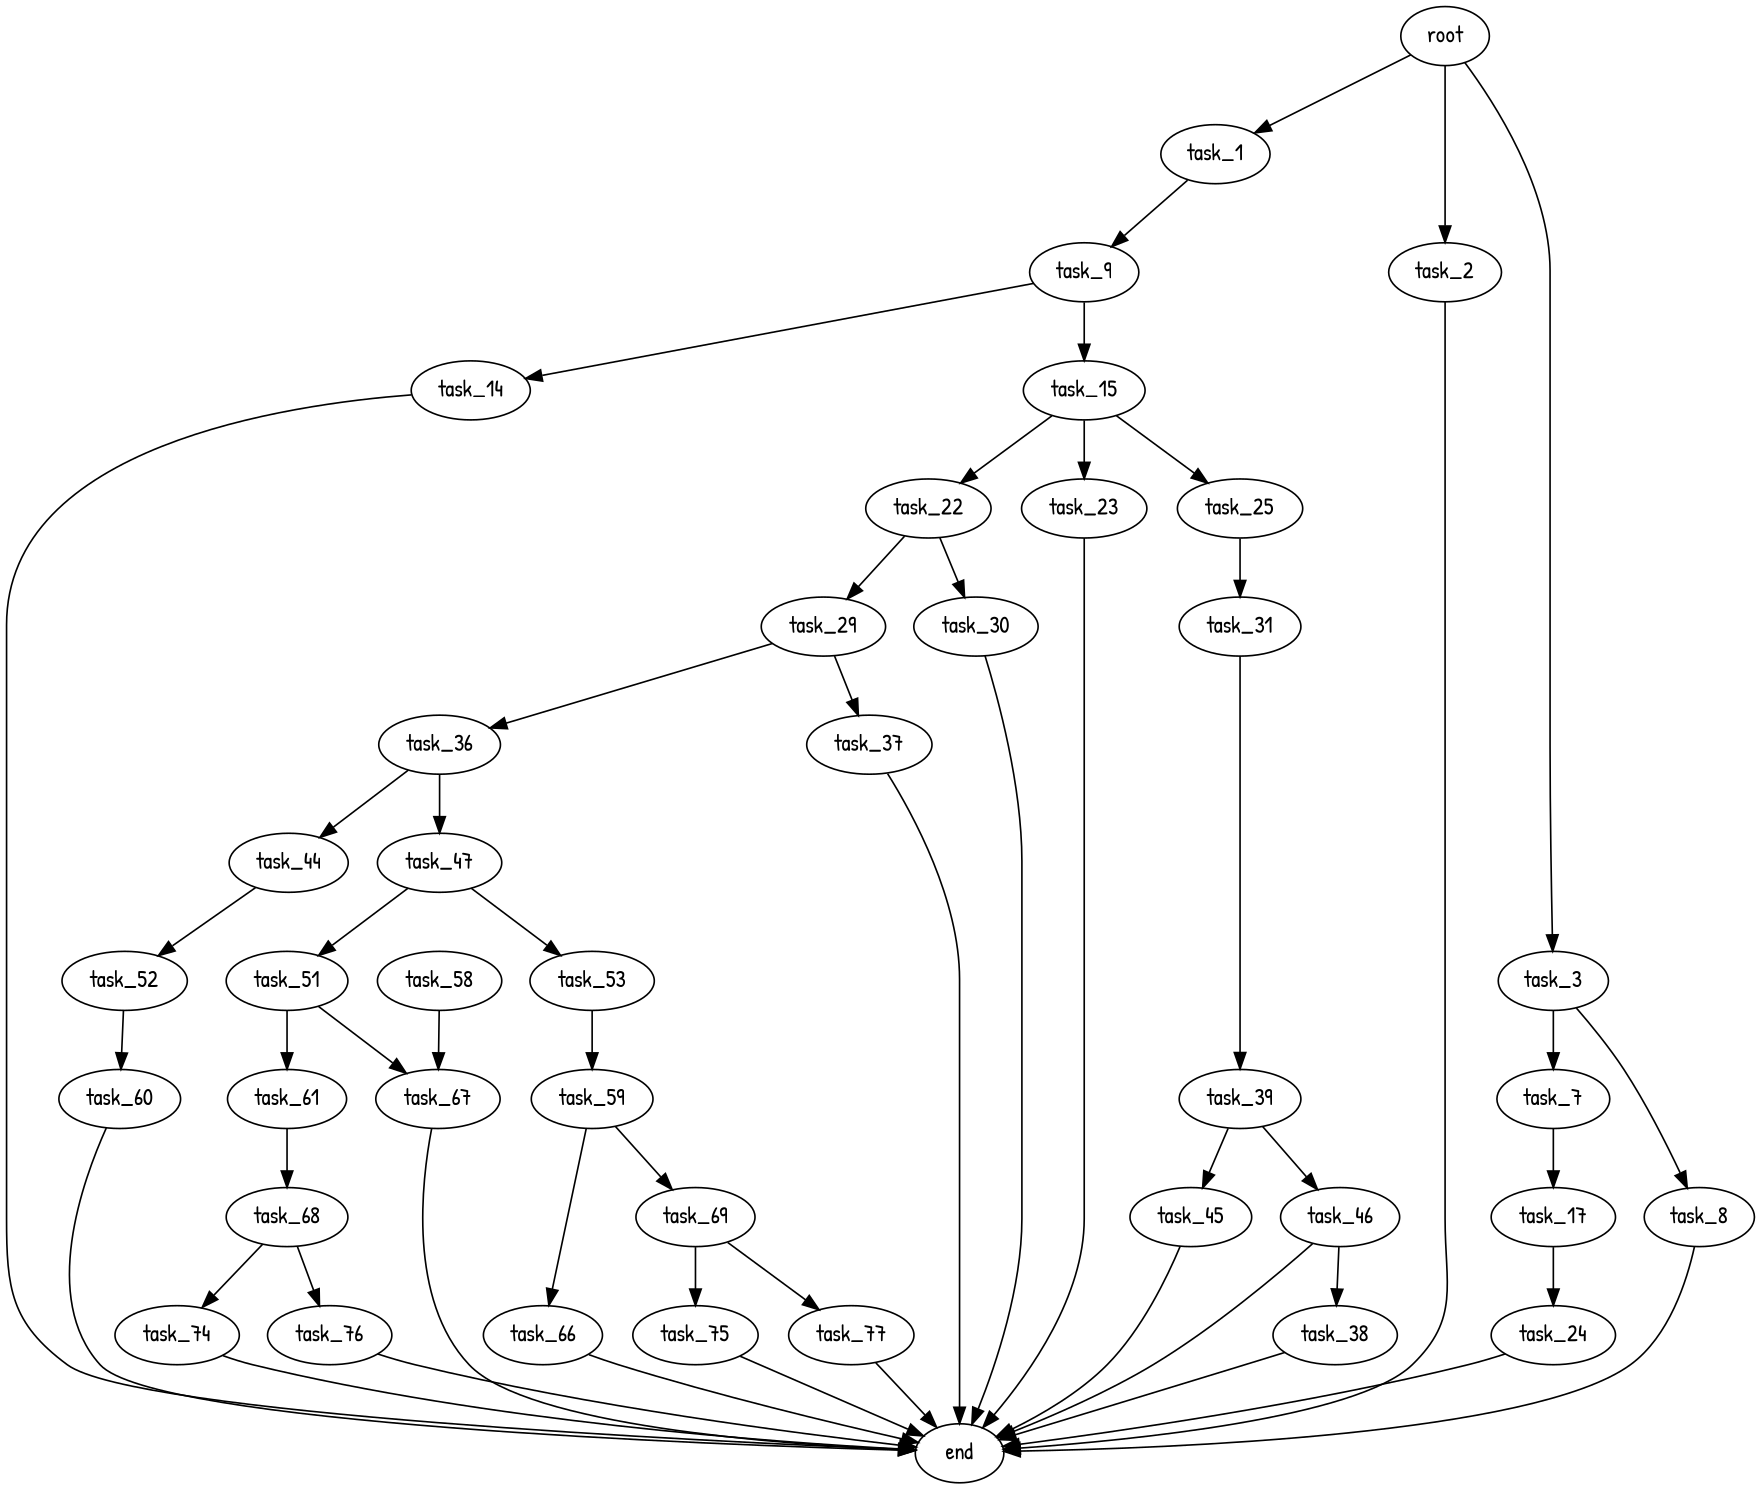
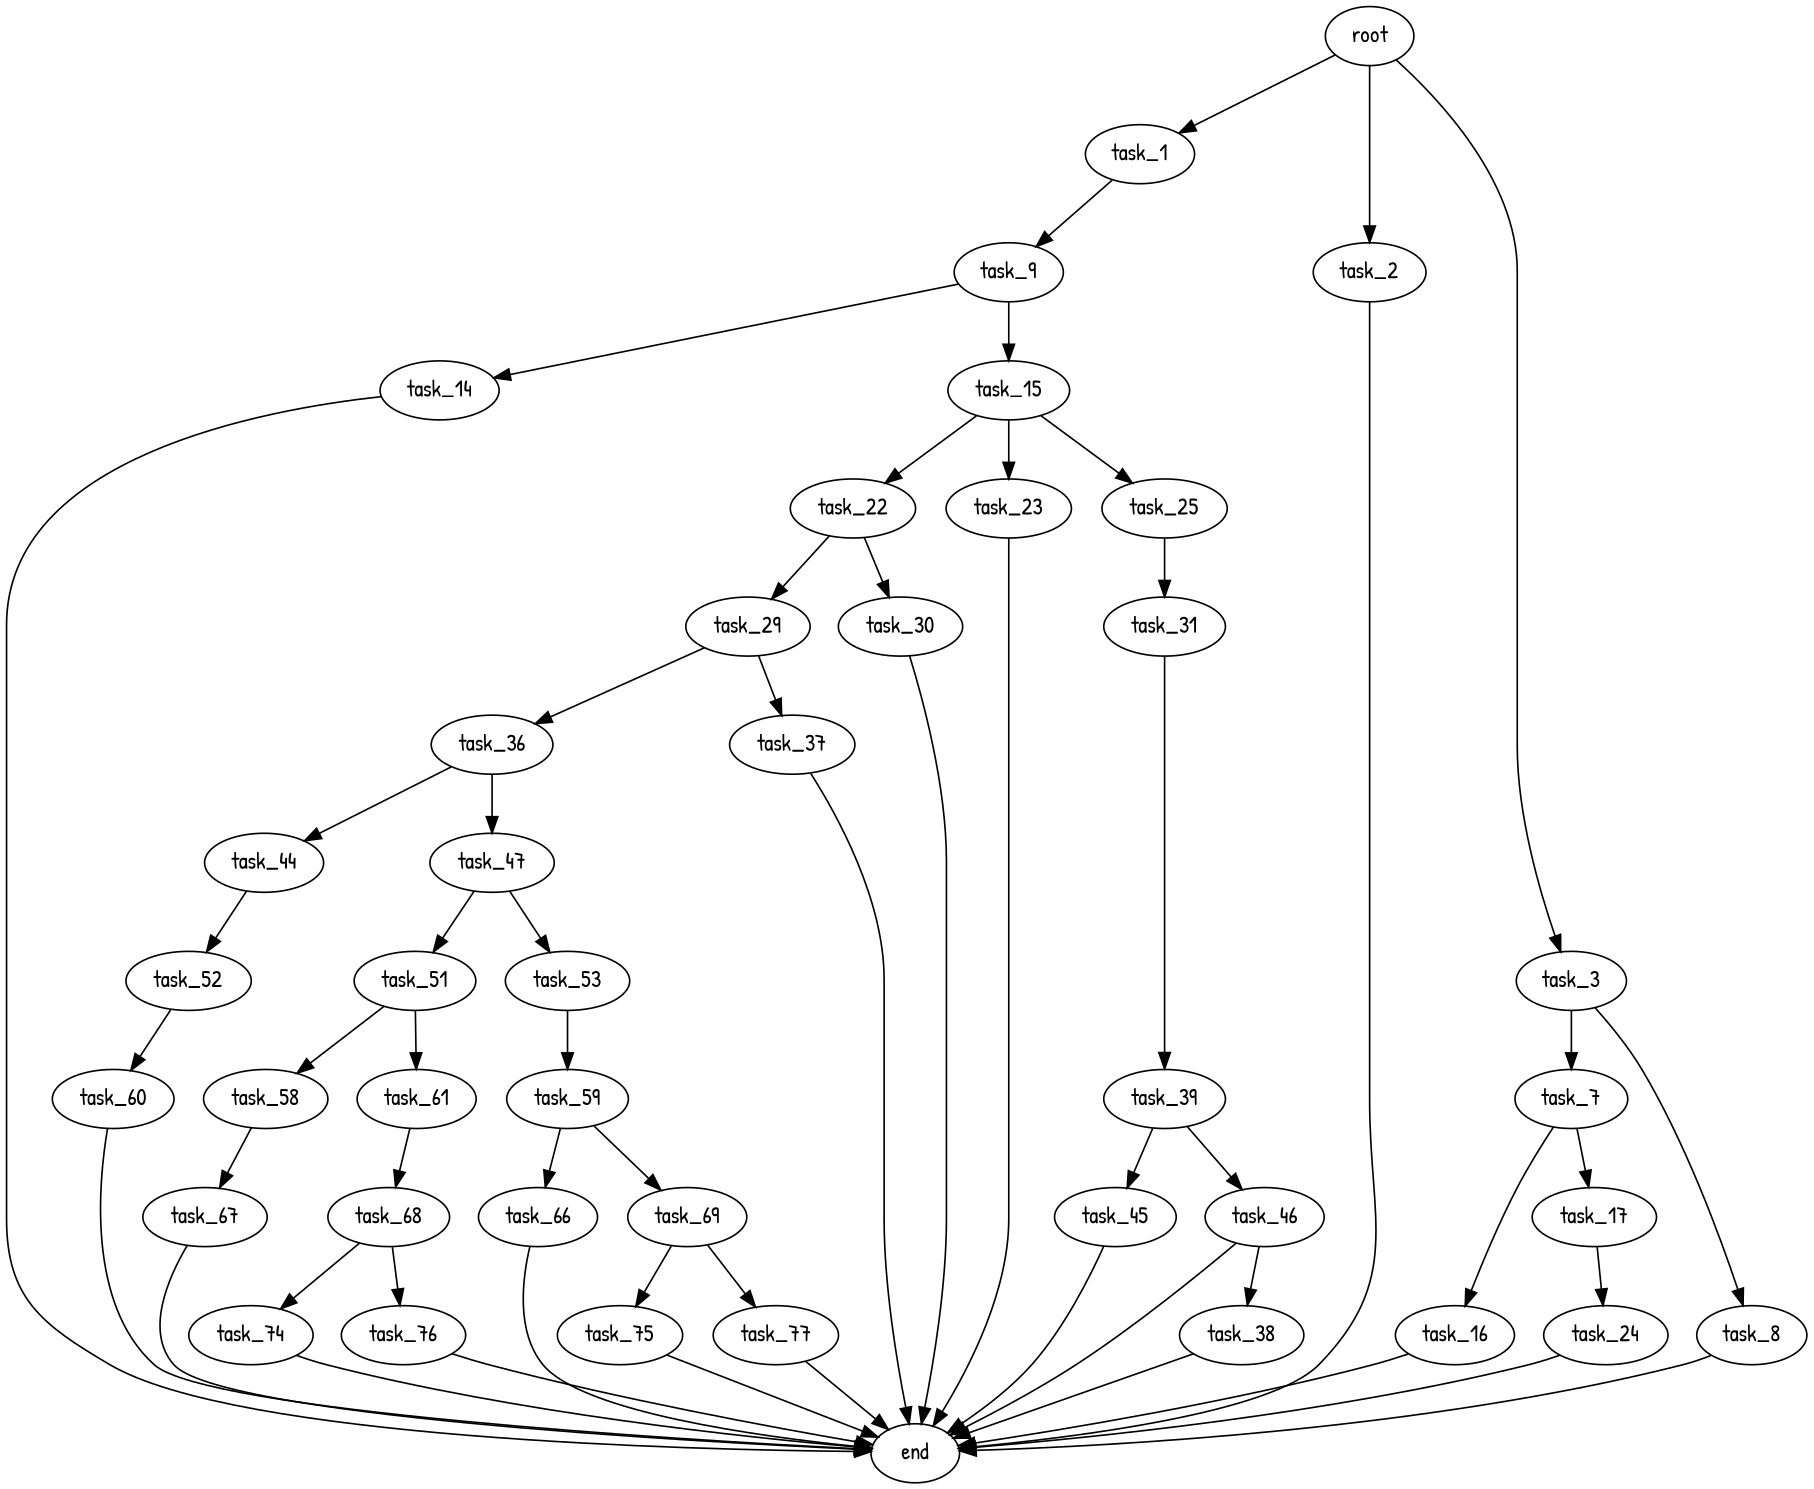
(356, 1035) -> (347, 1035)
none -> (1455, 1335)
